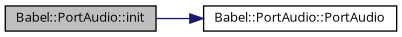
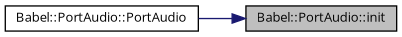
(173, 19) -> (215, 19)
